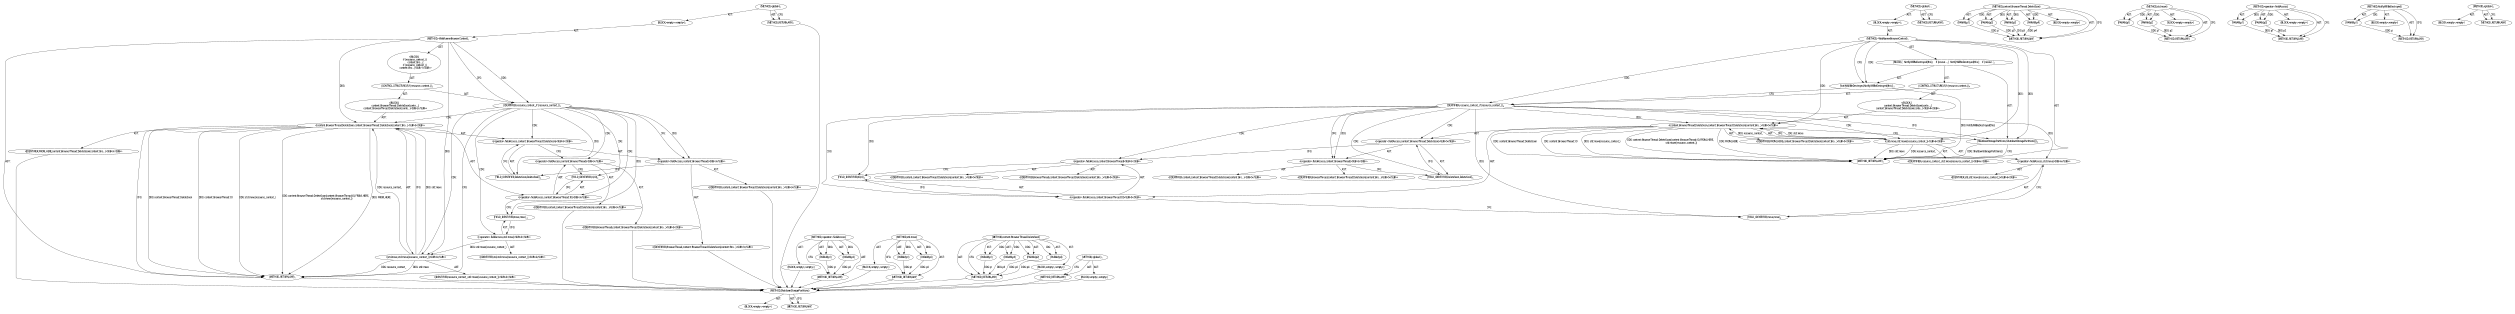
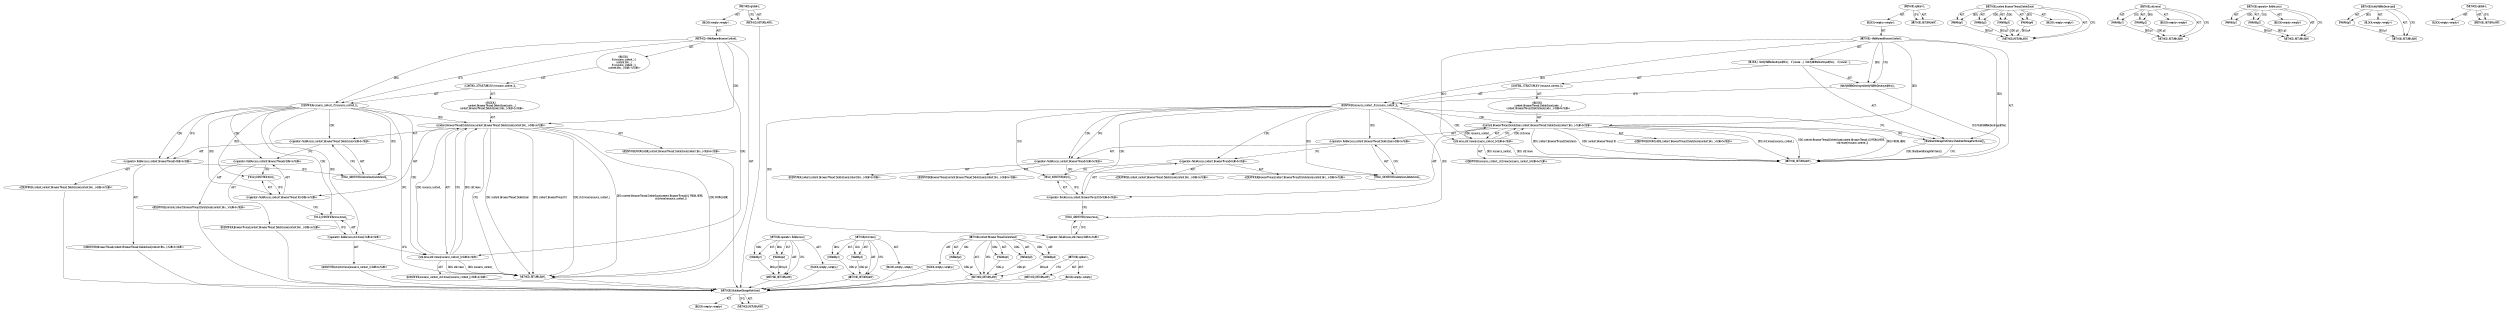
(1964, 156) -> none
(1984, 178) -> none
(488, 247) -> (405, 247)
none -> (535, 287)
